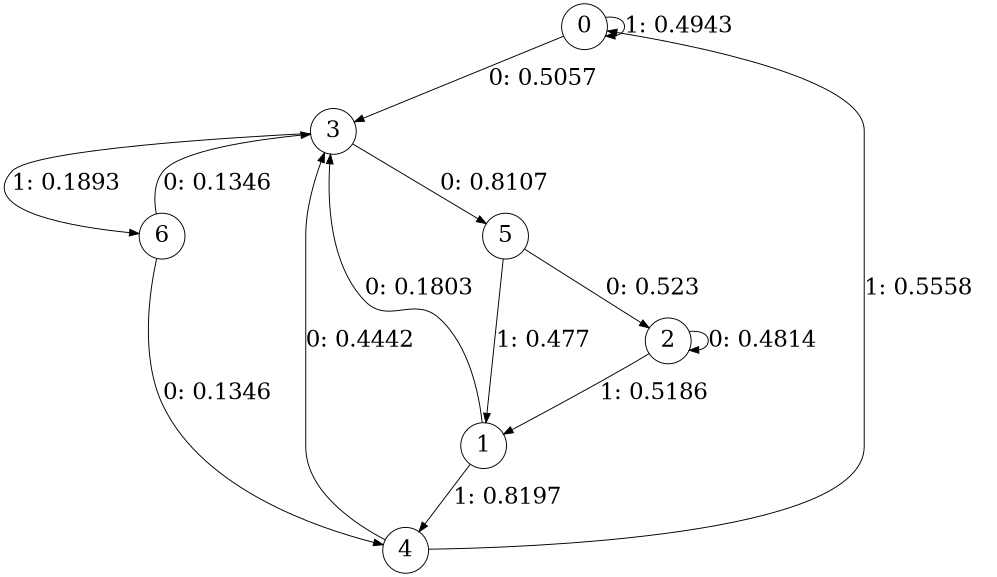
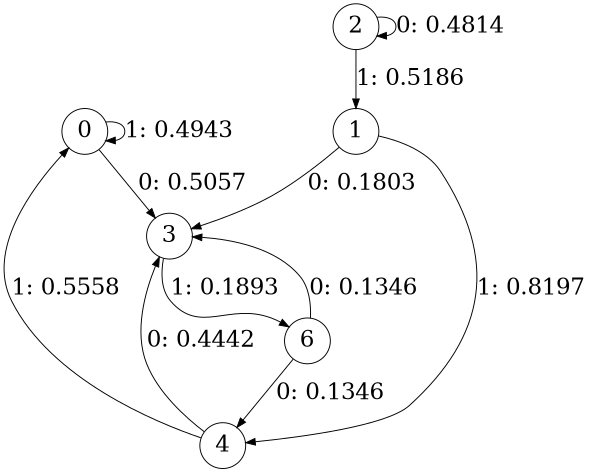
(506, 236) -> none
